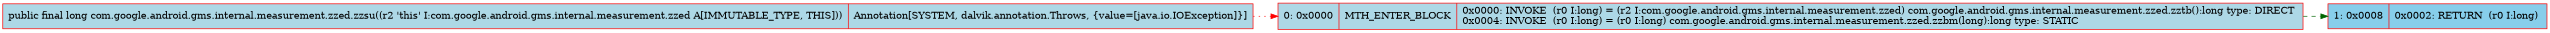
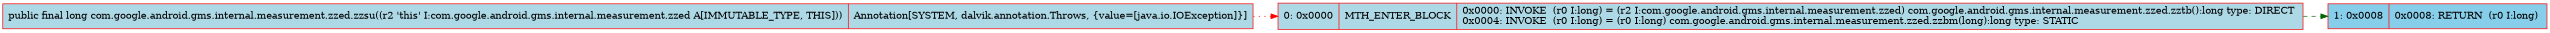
(2468, 16) -> (2468, 16)
